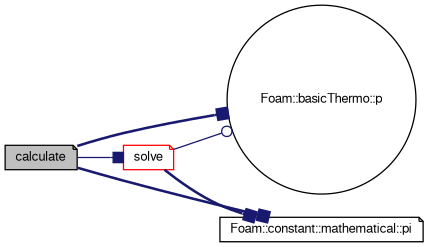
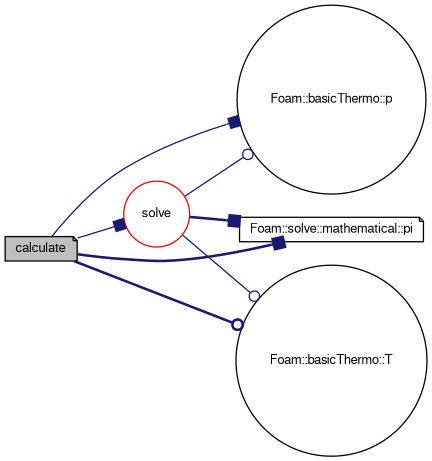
(145, 128) -> (130, 165)
(149, 157) -> (157, 214)
(322, 230) -> (331, 230)
none -> (331, 361)
